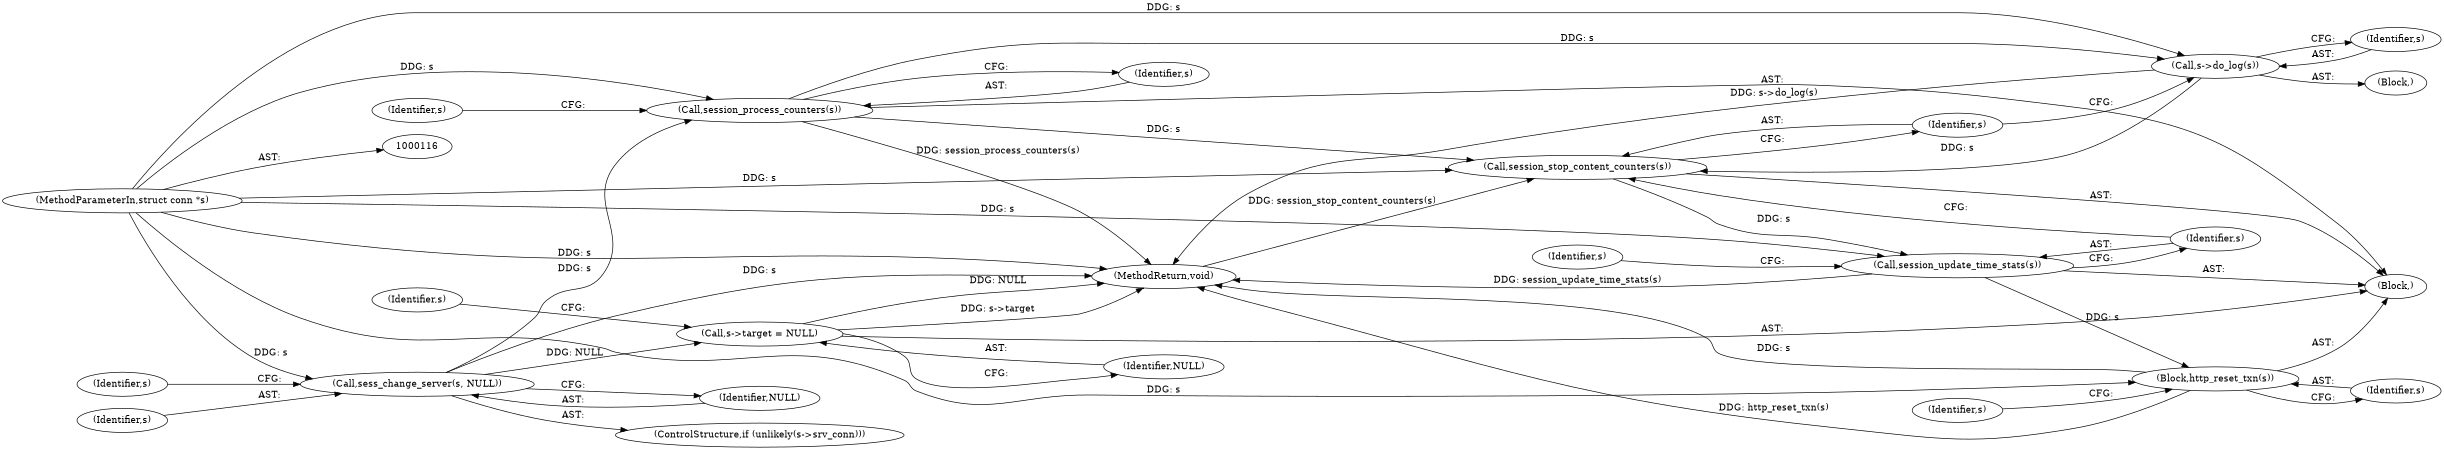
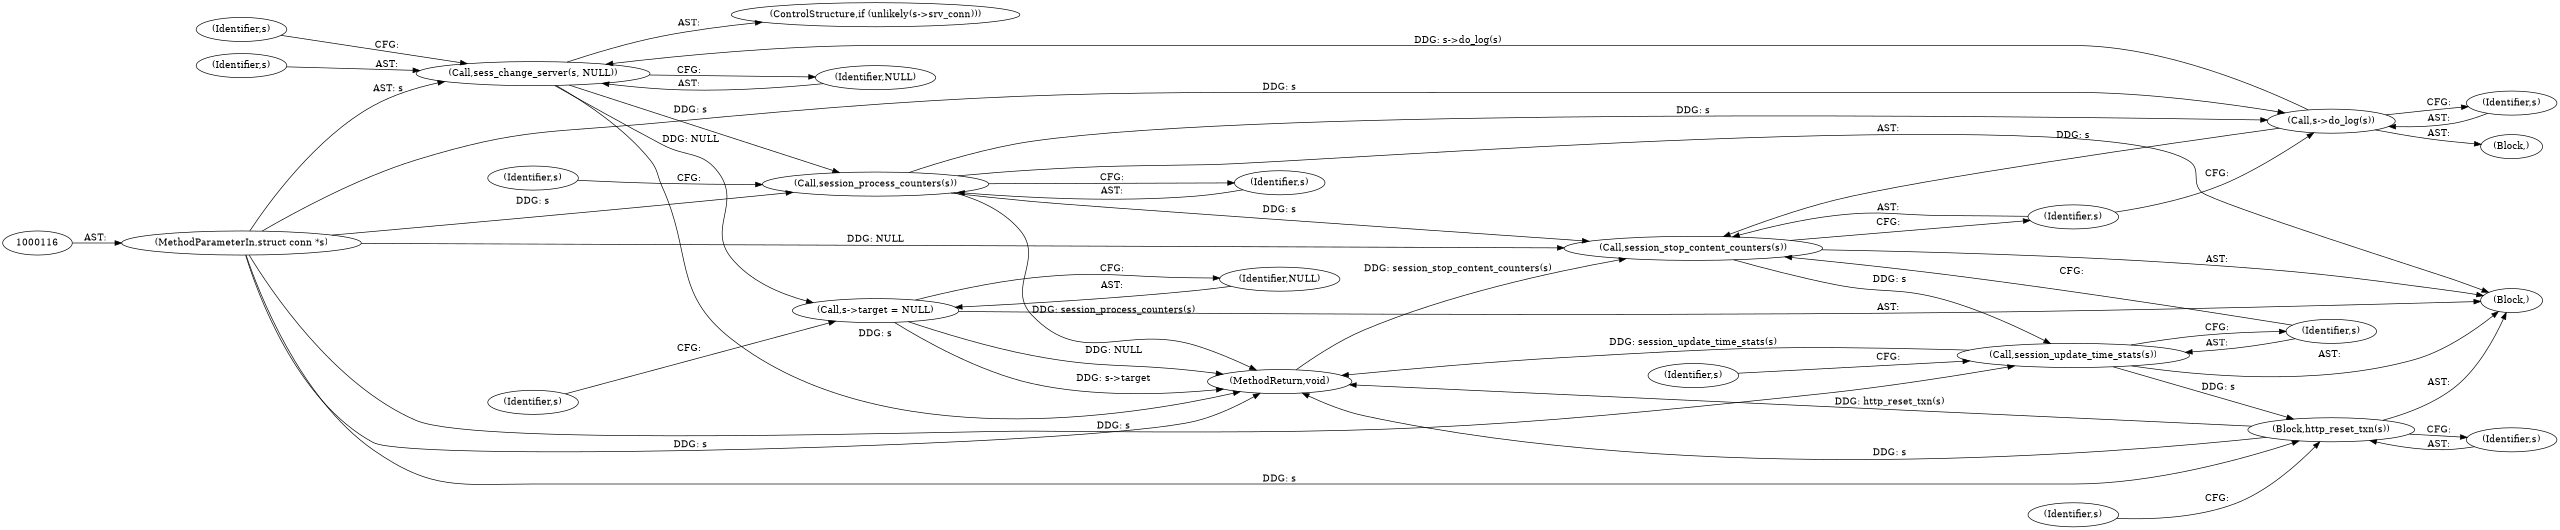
(1650, 119) -> (1465, 46)
(269, 165) -> (94, 243)
(760, 178) -> (876, 239)
(271, 353) -> (389, 89)
